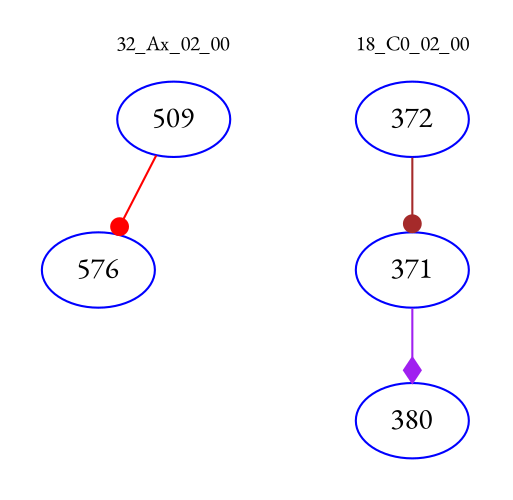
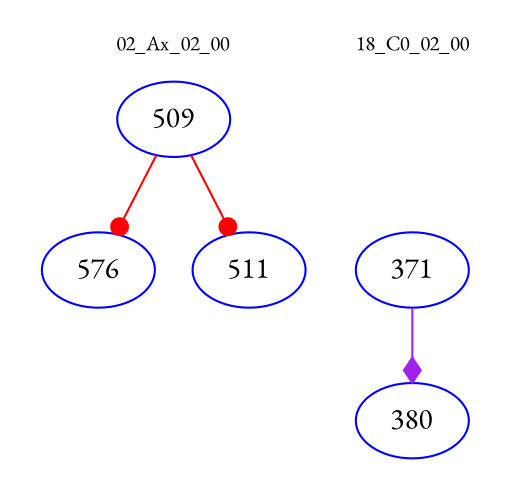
(174, 45) -> (174, 45)
(412, 119) -> none
none -> (249, 270)
